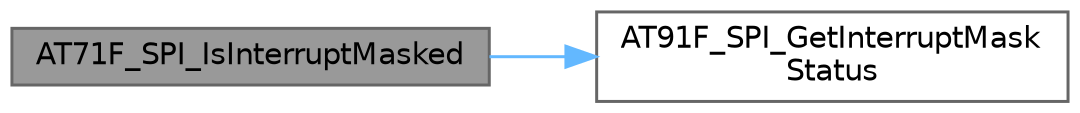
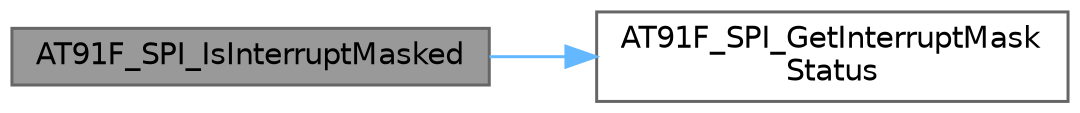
(251, 57) -> (251, 57)
